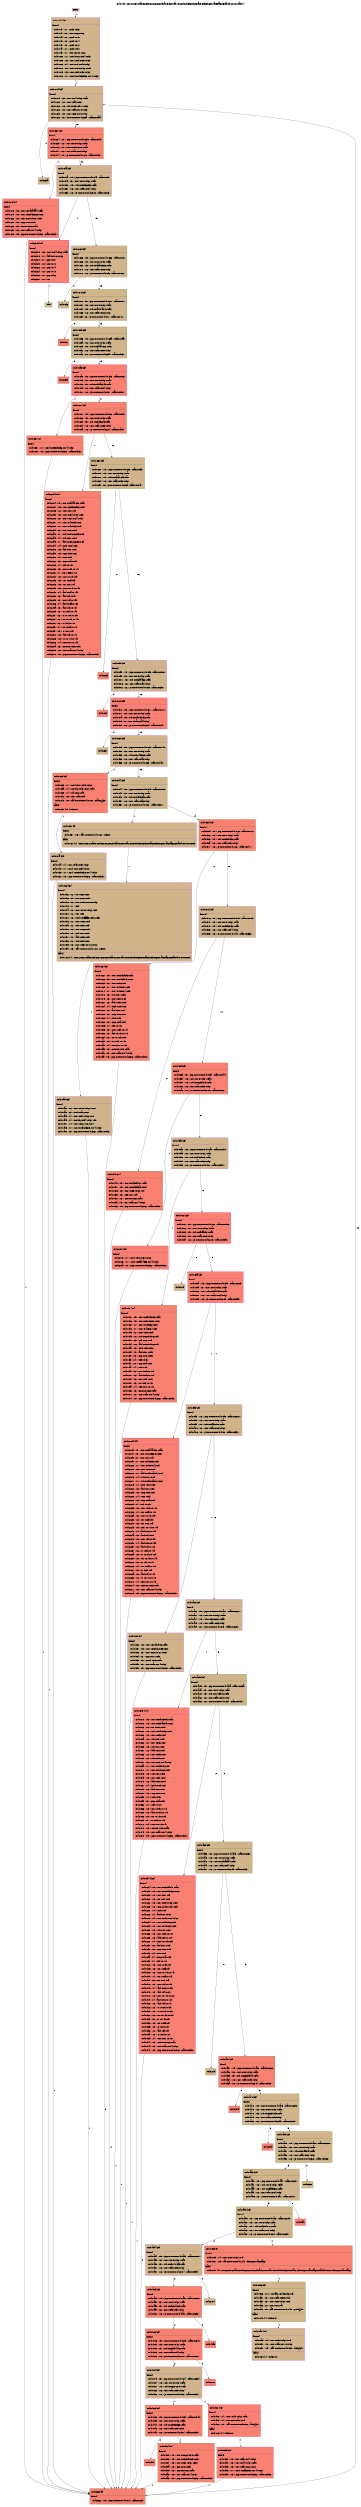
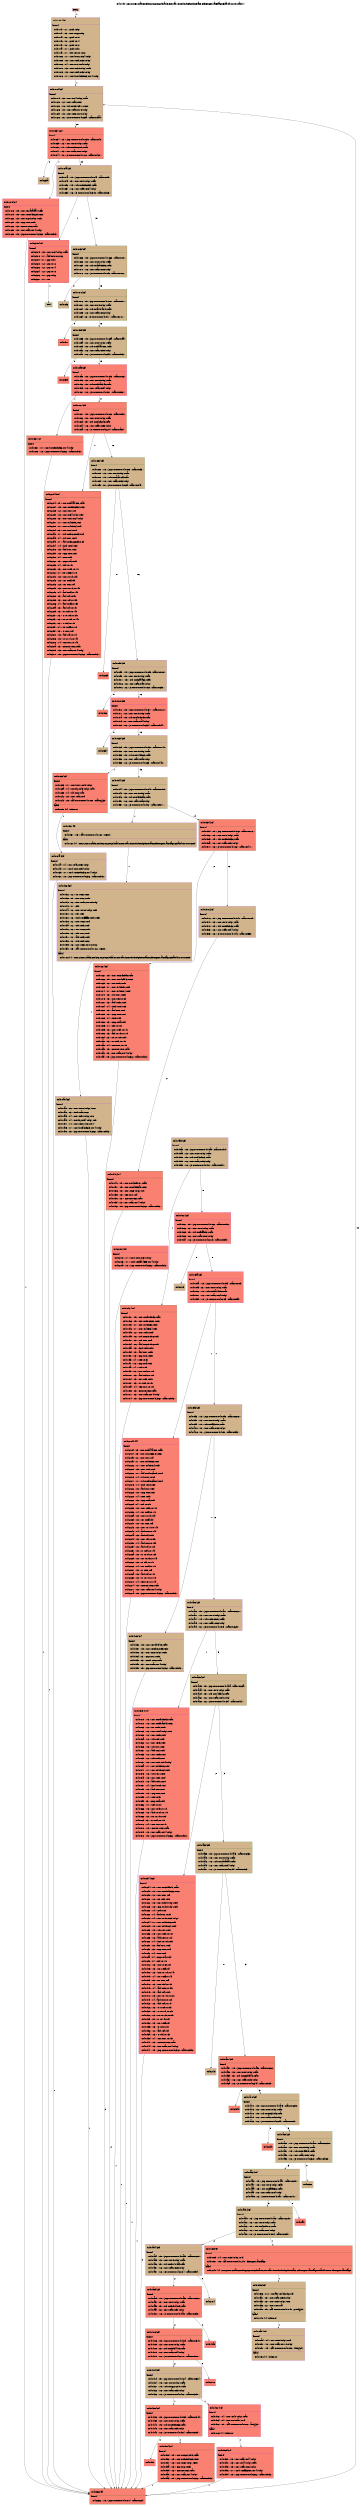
(40, 148) -> (46, 167)
(200, 1078) -> none
